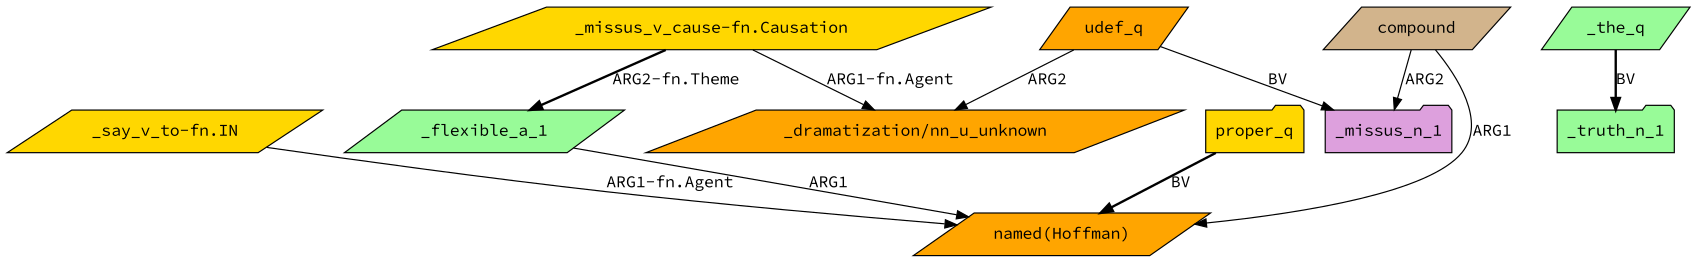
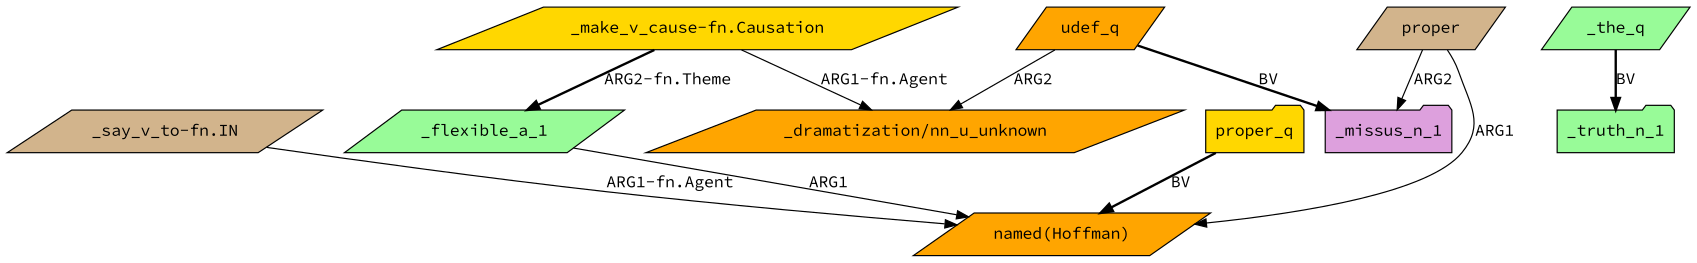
(712, 28) -> (697, 28)
(1417, 28) -> (1431, 28)
(1241, 76) -> (1227, 76)
(165, 131) -> (165, 131)
